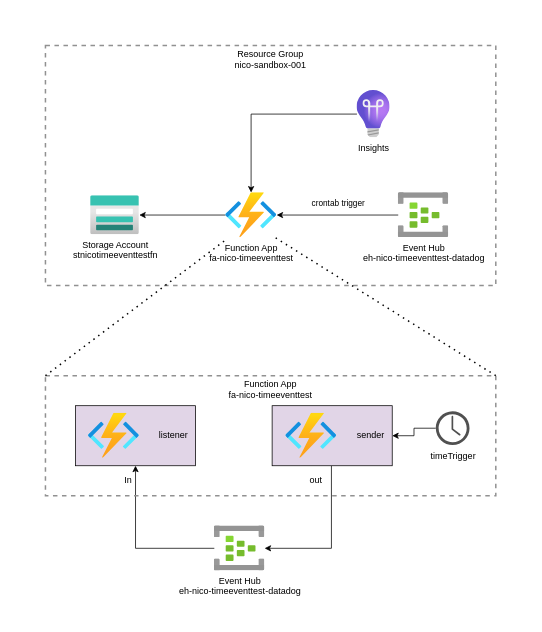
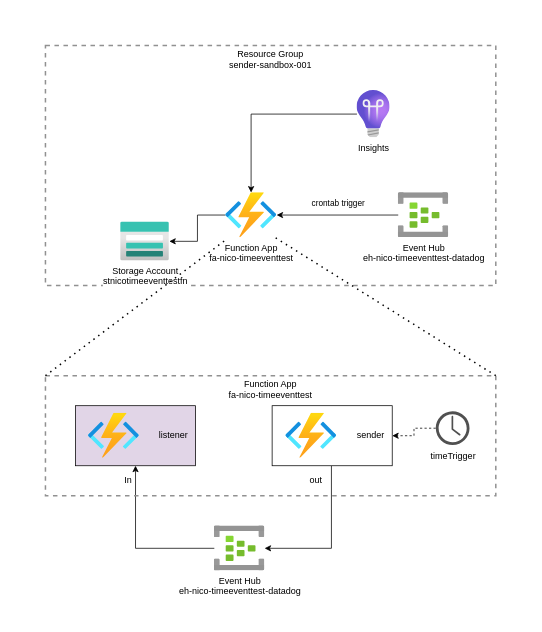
(270, 60) -> (270, 60)
(115, 215) -> (145, 241)
(414, 429) -> (414, 429)
(369, 435) -> (369, 435)
